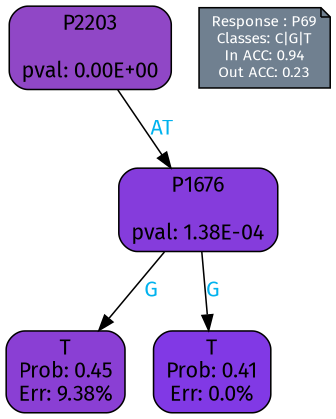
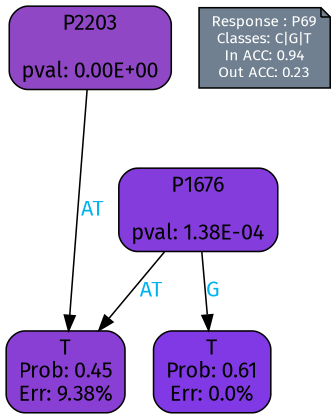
(140, 122) -> (78, 202)
(152, 291) -> (152, 291)
(212, 372) -> (212, 372)
